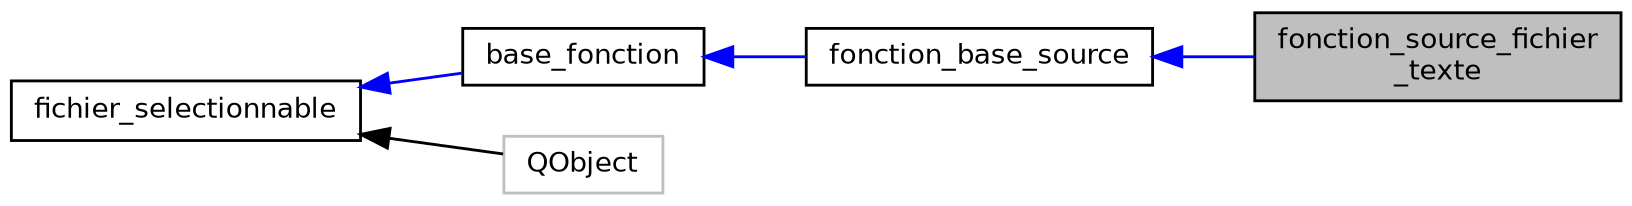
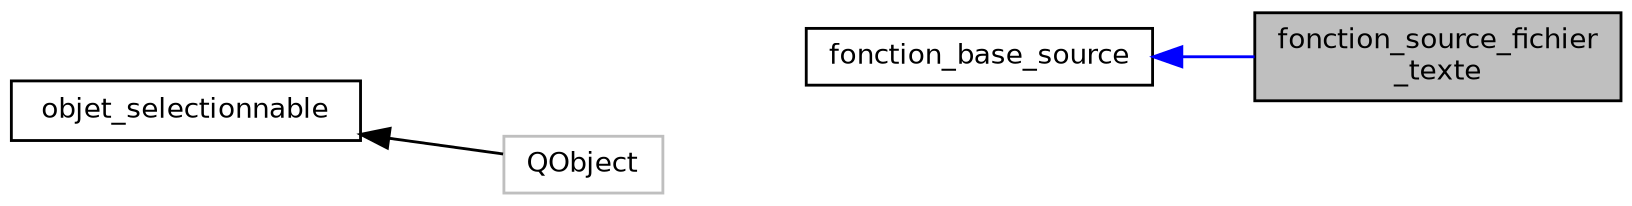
(583, 57) -> none
(186, 111) -> (186, 111)
